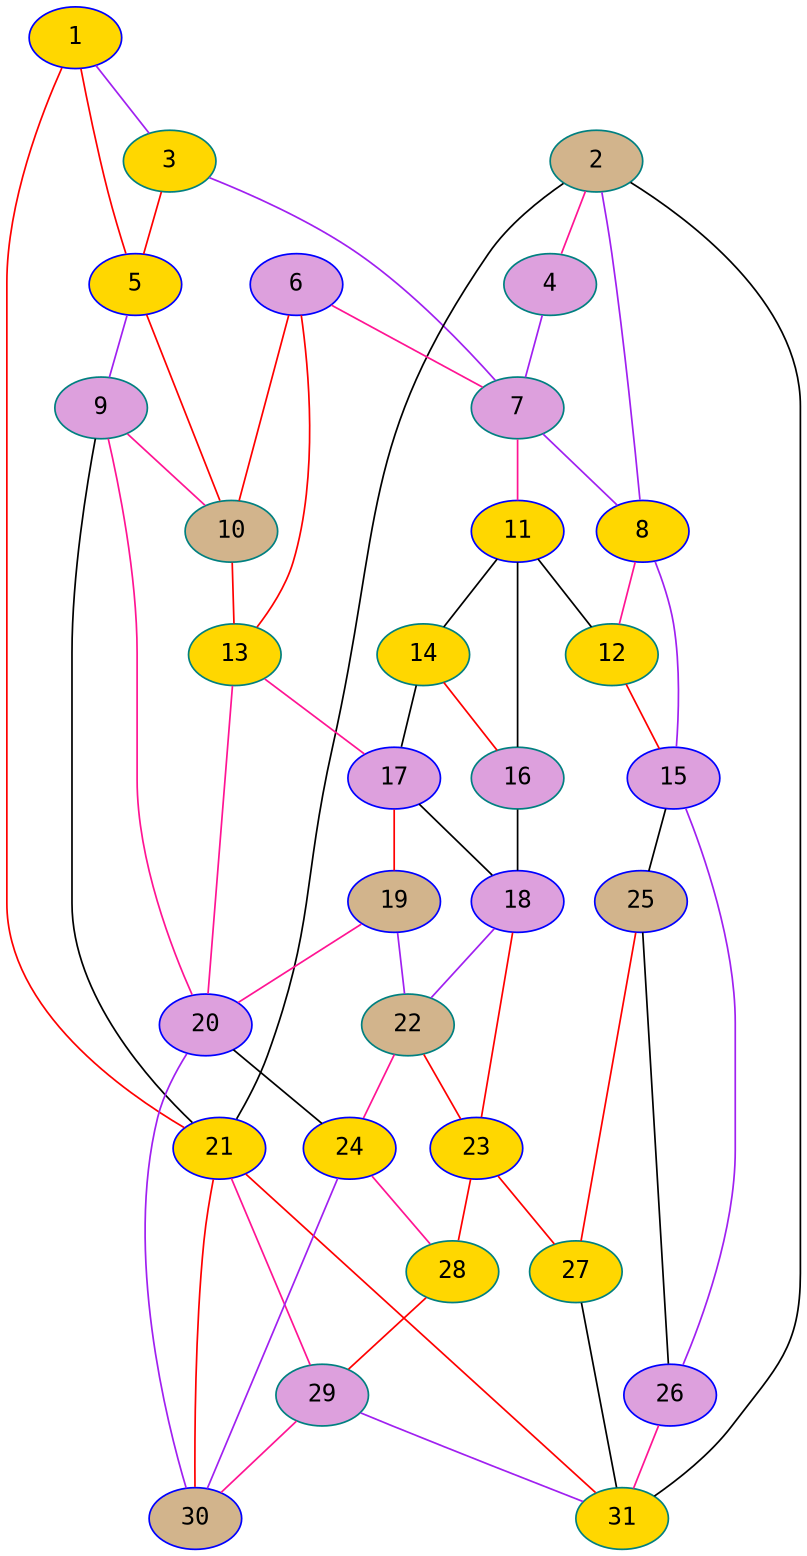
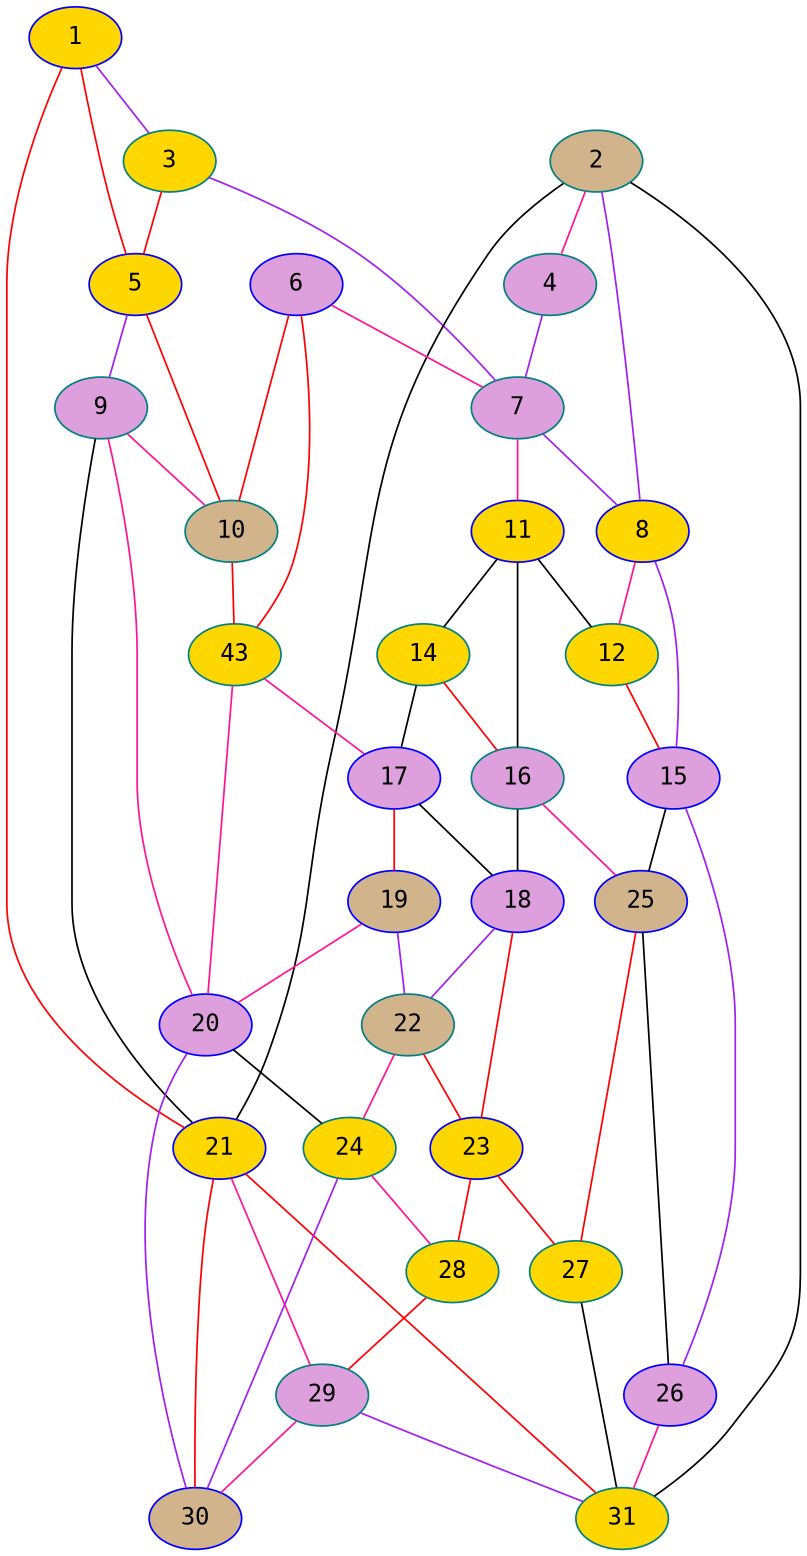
(235, 655) -> (235, 655)
none -> (579, 840)
(350, 1148) -> (350, 1148)
